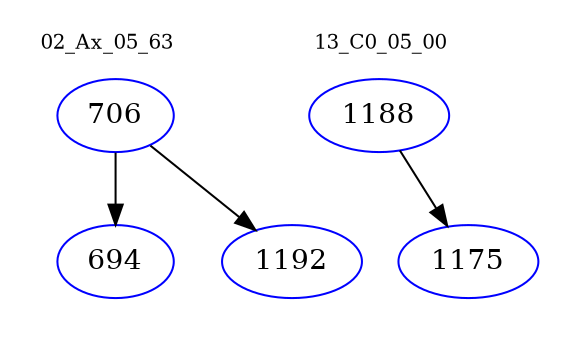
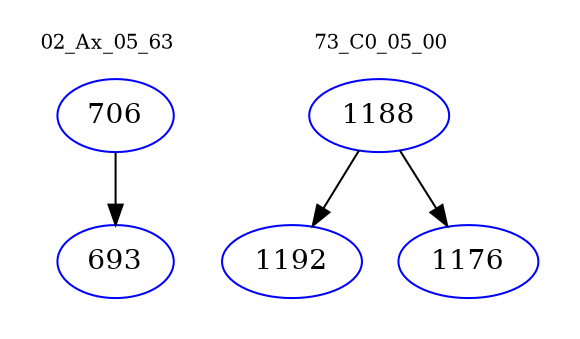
(381, 44) -> (381, 44)
(177, 167) -> (341, 179)
(116, 262) -> (116, 262)
(468, 262) -> (468, 262)
